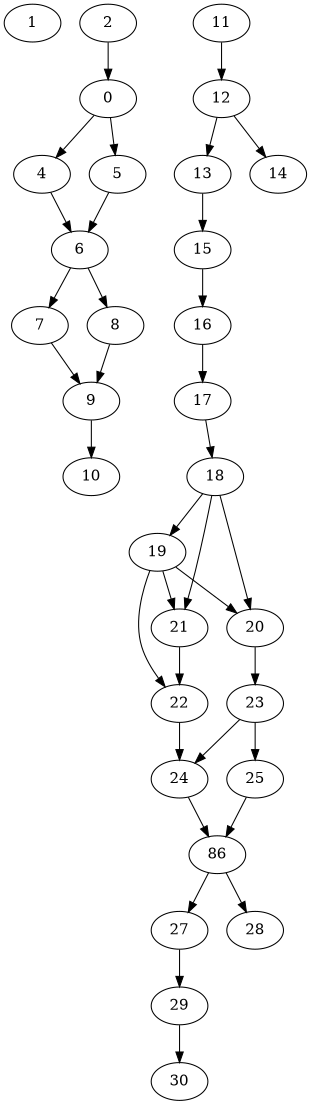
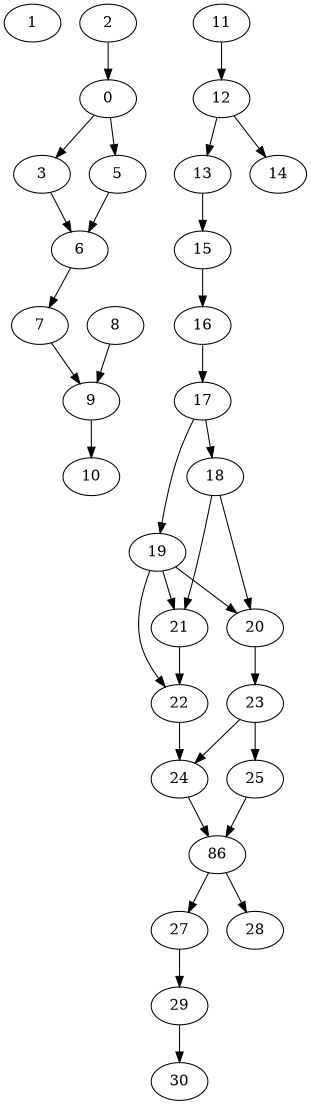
(42, 174) -> (42, 174)
(95, 283) -> none
(190, 510) -> (174, 470)
